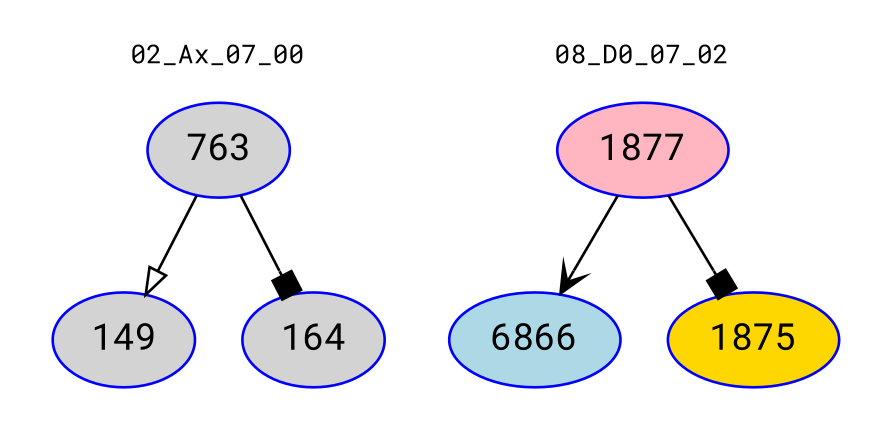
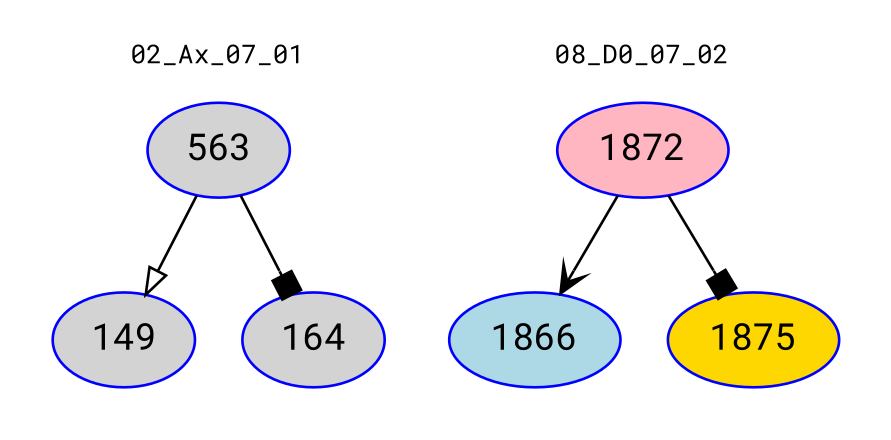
(219, 57) -> (219, 57)
(219, 150) -> (219, 150)
(643, 150) -> (643, 150)
(535, 340) -> (535, 340)
